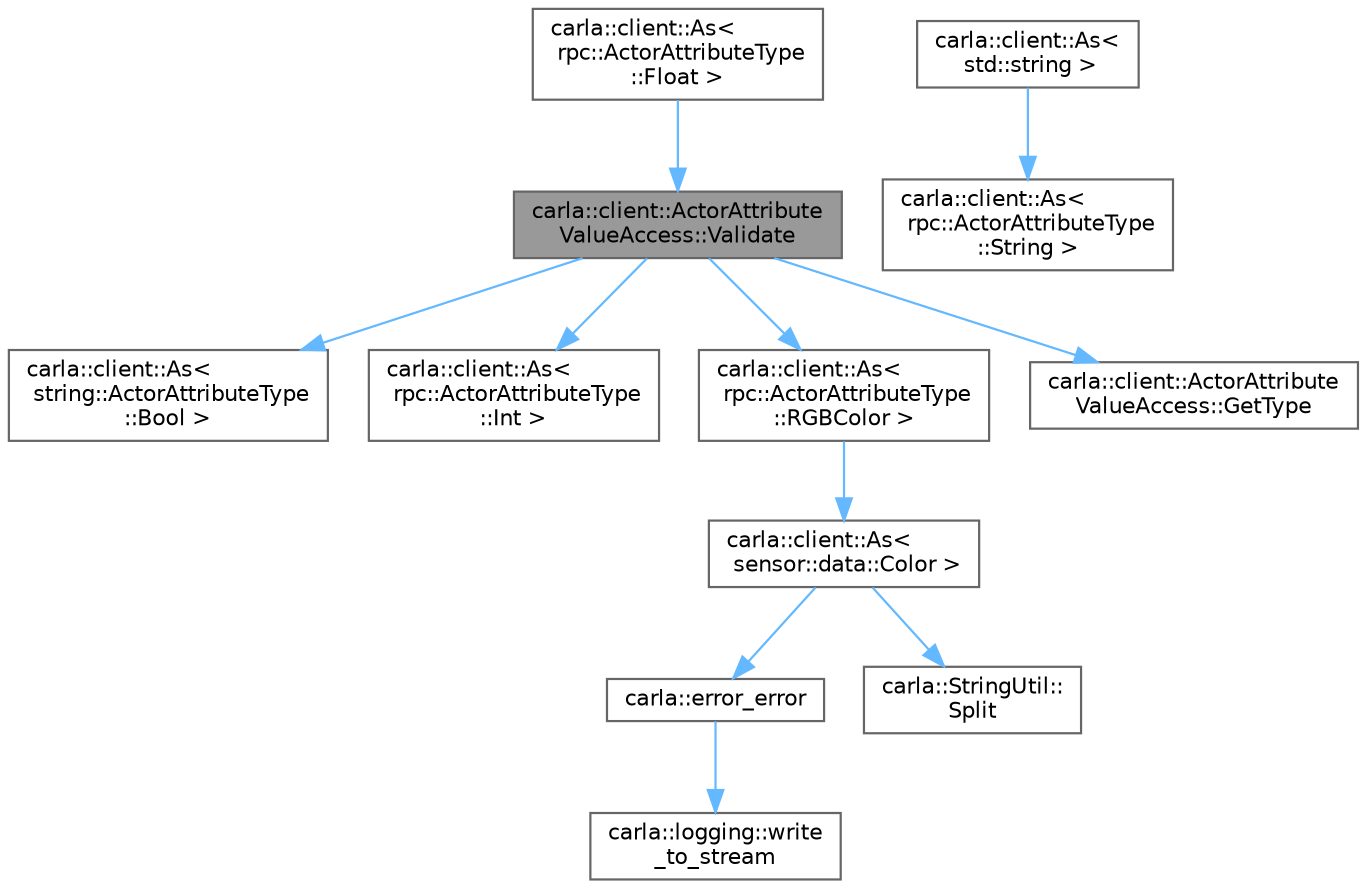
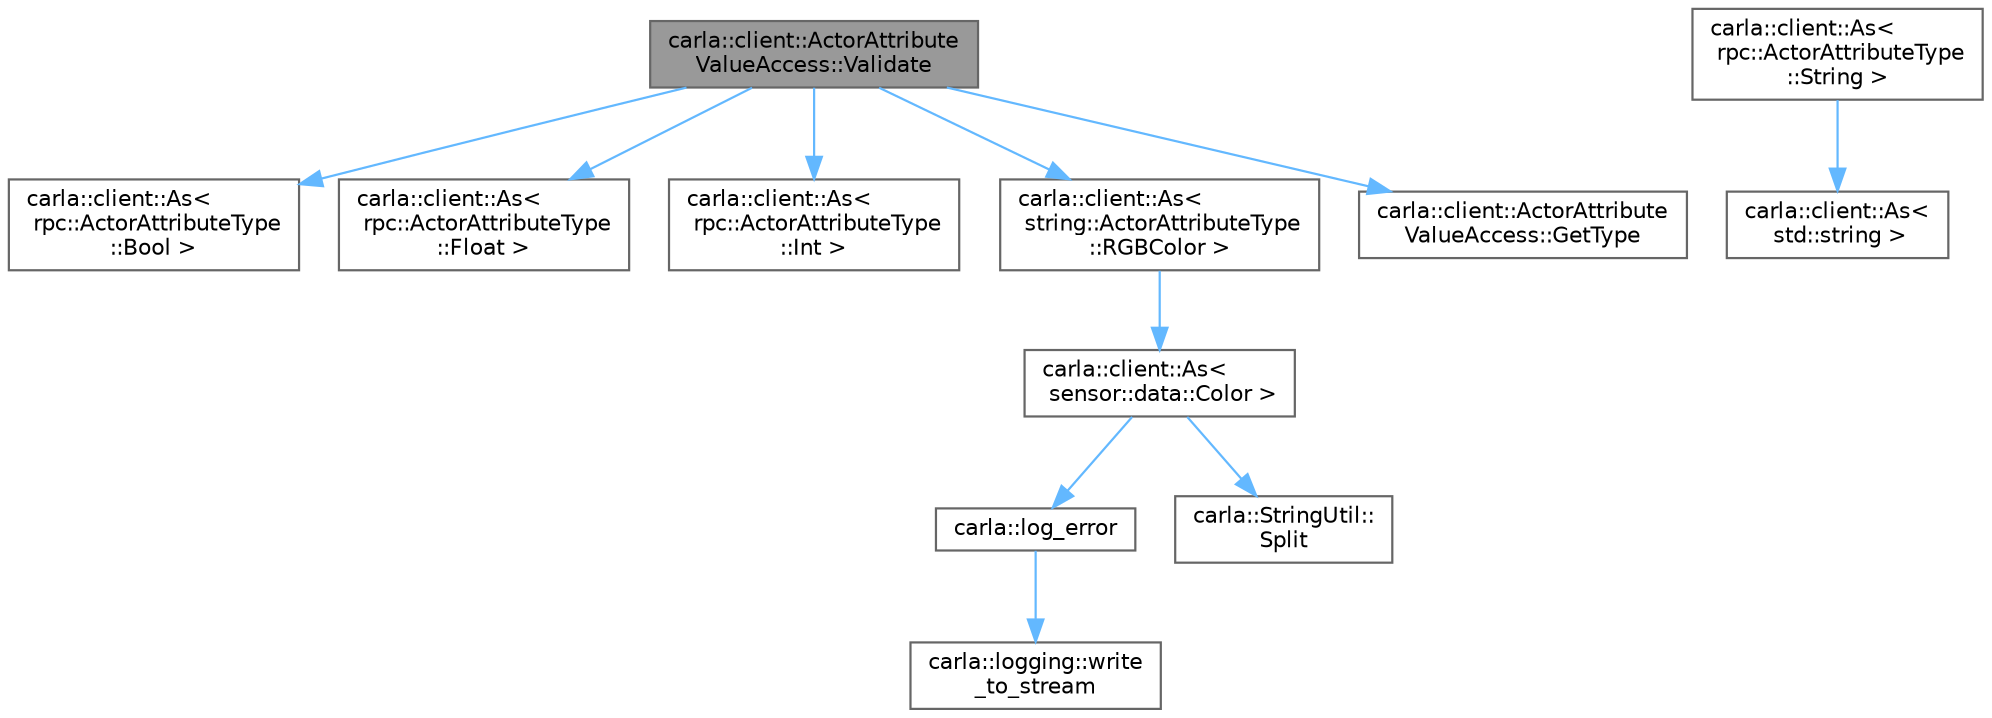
(1028, 122) -> (1838, 134)
(678, 134) -> (671, 128)
(168, 395) -> (154, 225)
(844, 395) -> (1160, 225)
(716, 700) -> (1036, 529)
